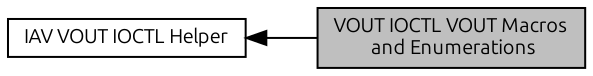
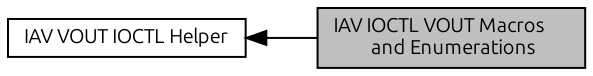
(451, 38) -> (451, 38)
